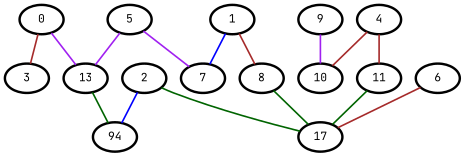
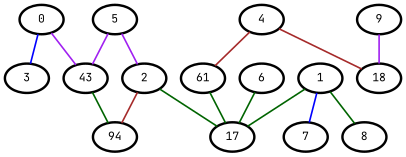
(34, 49) -> (34, 49)
(166, 49) -> (130, 49)
(247, 49) -> (342, 108)
(86, 78) -> (86, 78)
(320, 78) -> (379, 78)
(379, 78) -> (203, 78)
(130, 108) -> (130, 108)
(291, 108) -> (276, 108)
(379, 108) -> (247, 108)
